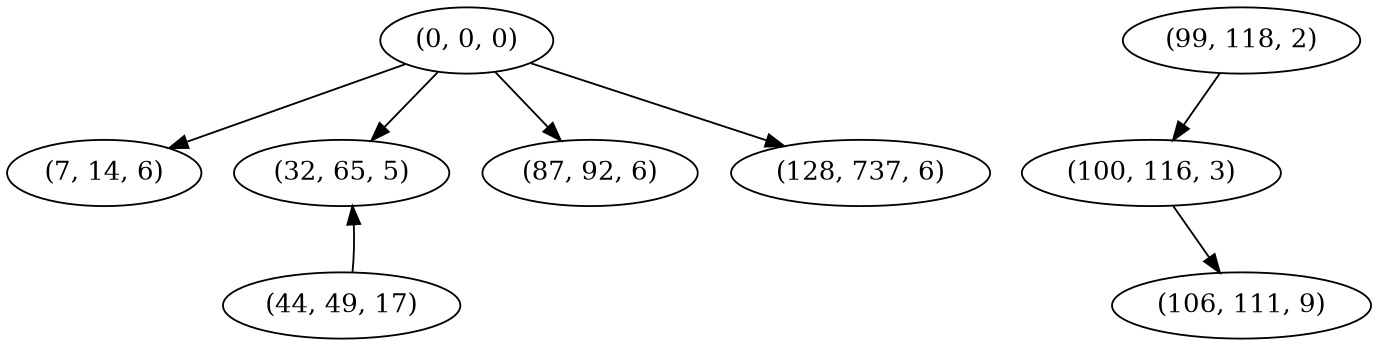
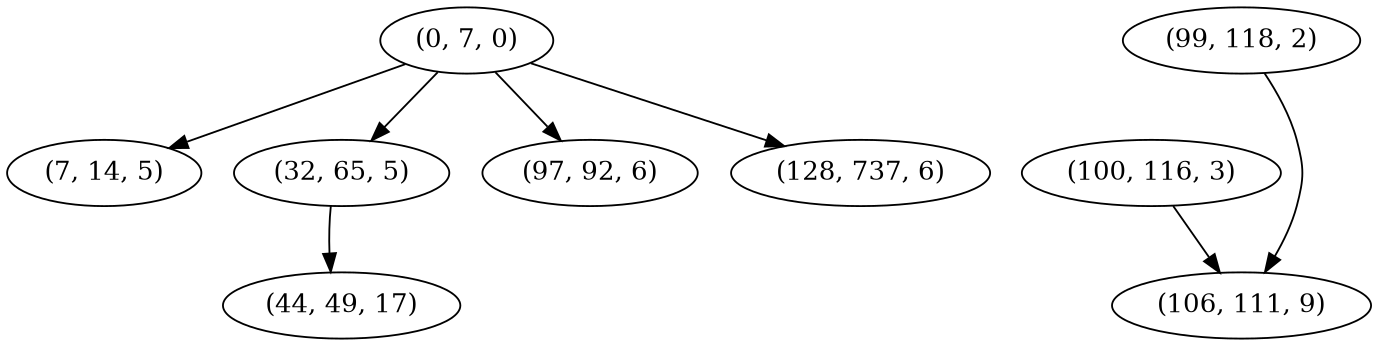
(467, 40) -> (467, 40)
(1202, 99) -> (1302, 163)
(104, 173) -> (104, 173)
(590, 173) -> (590, 173)
(354, 248) -> (329, 230)
